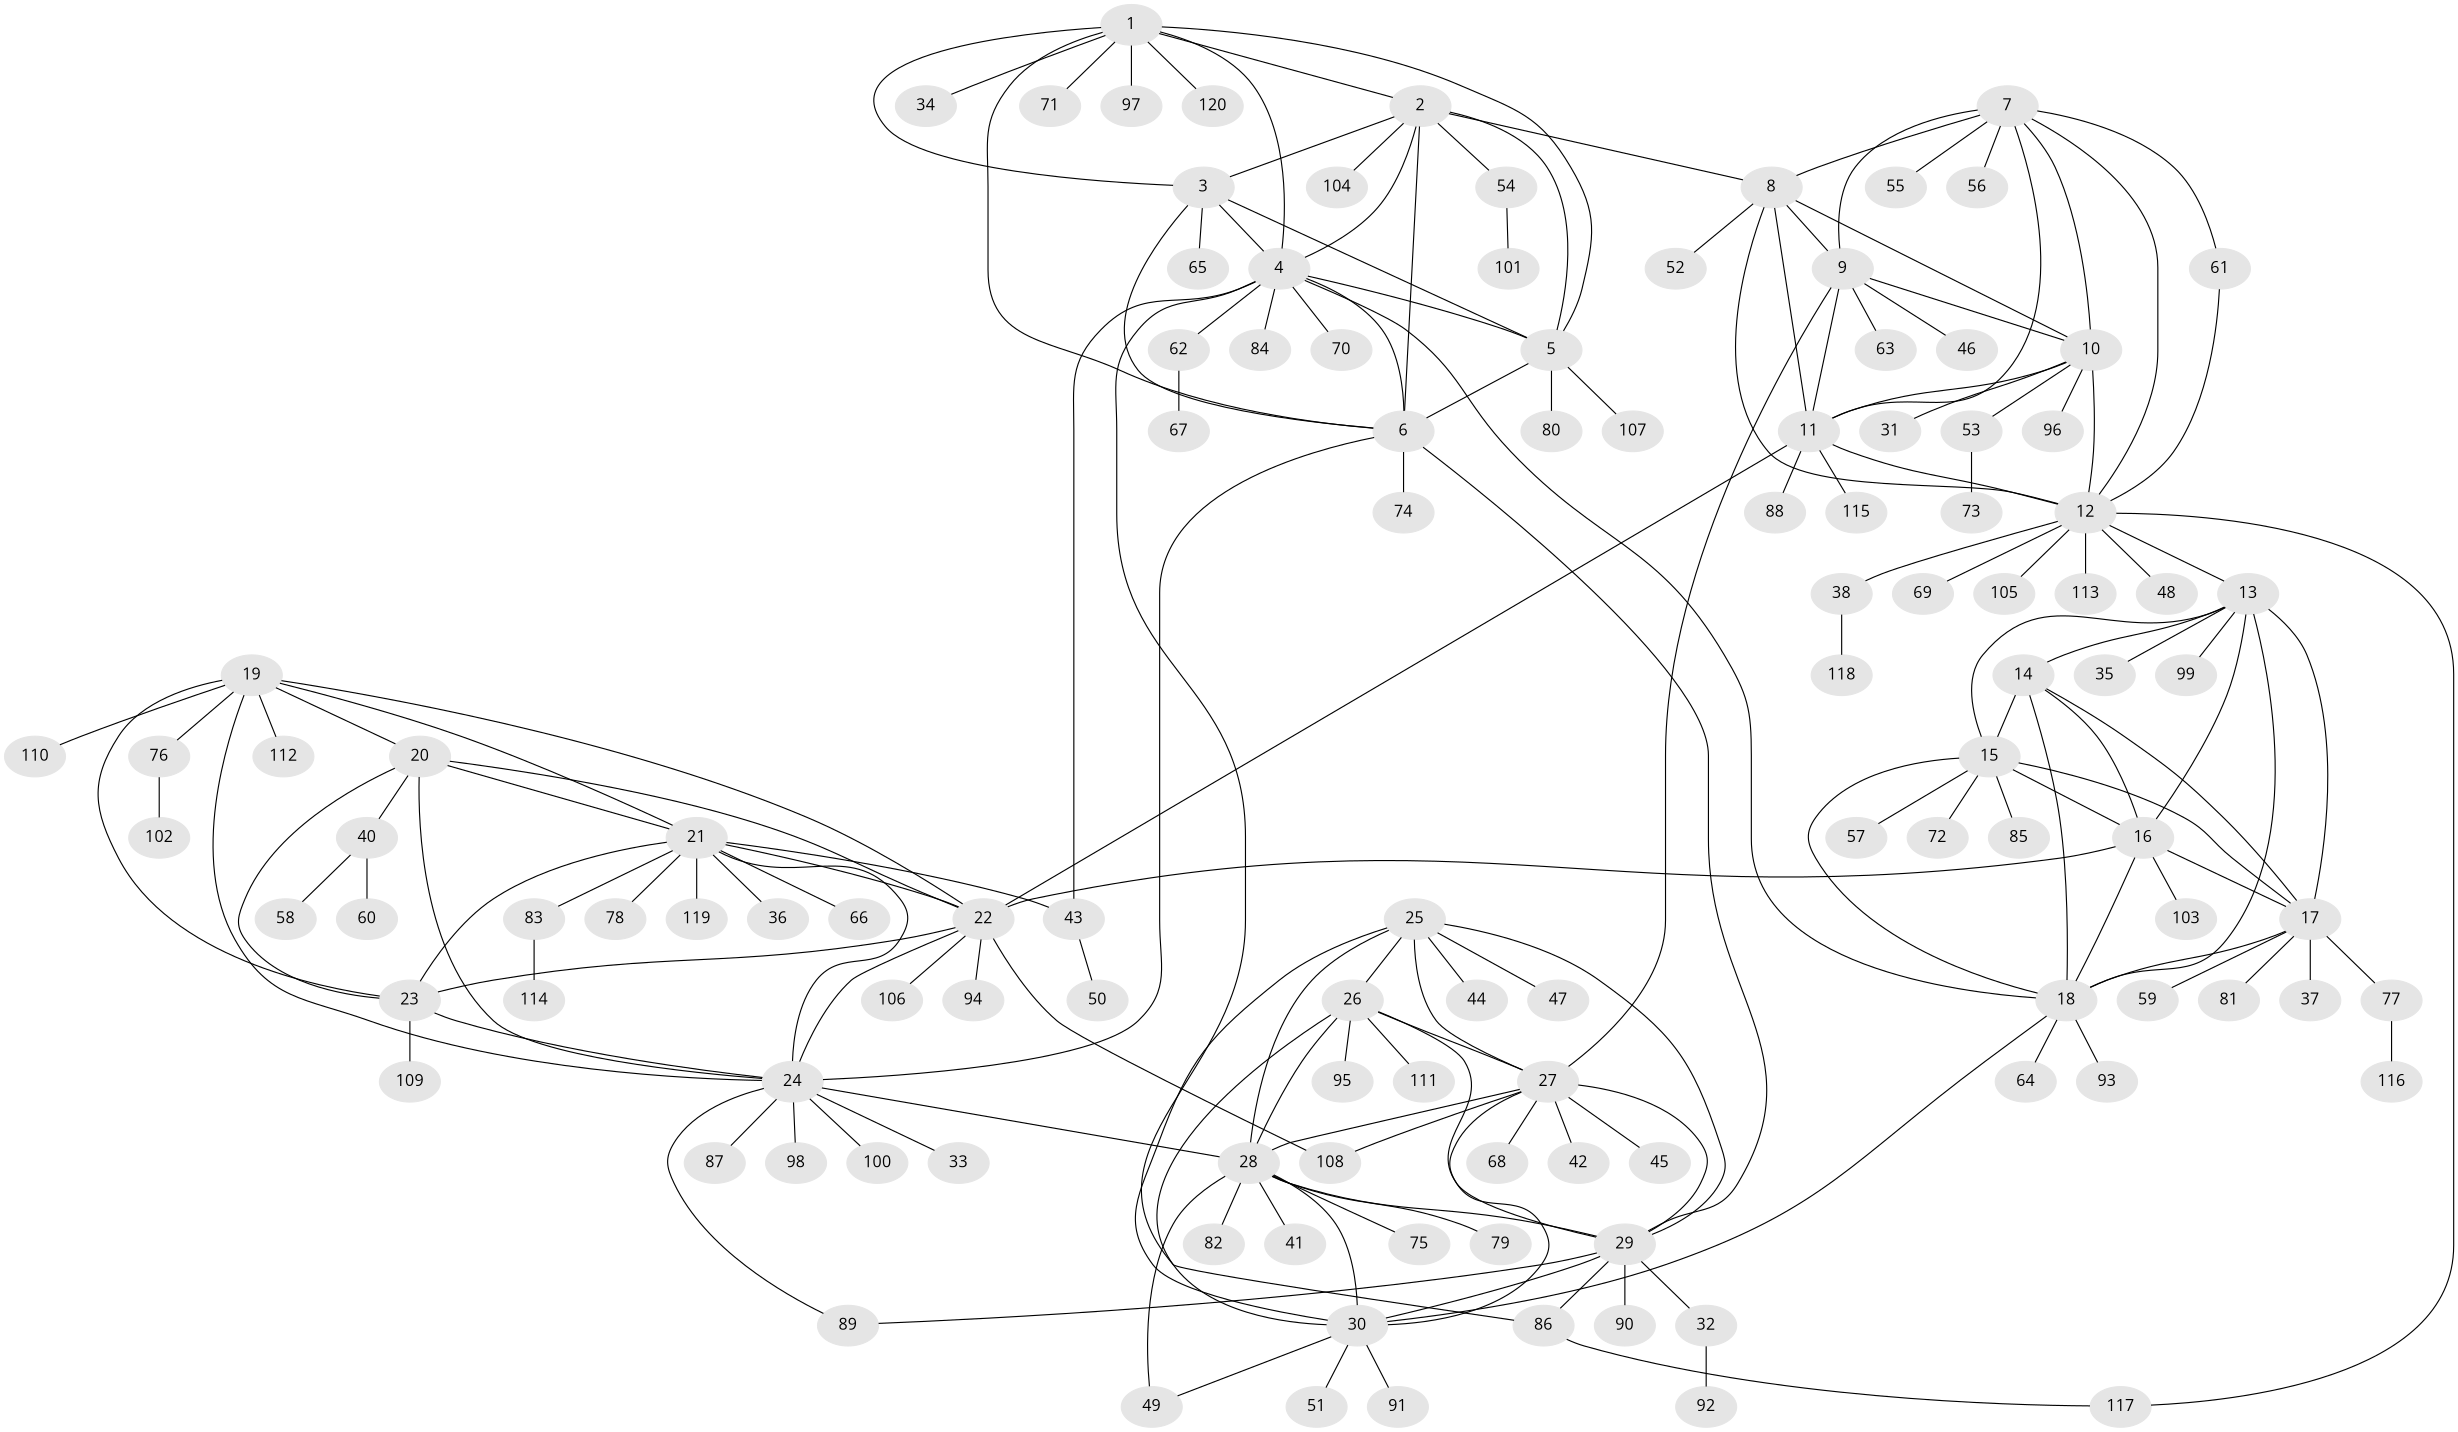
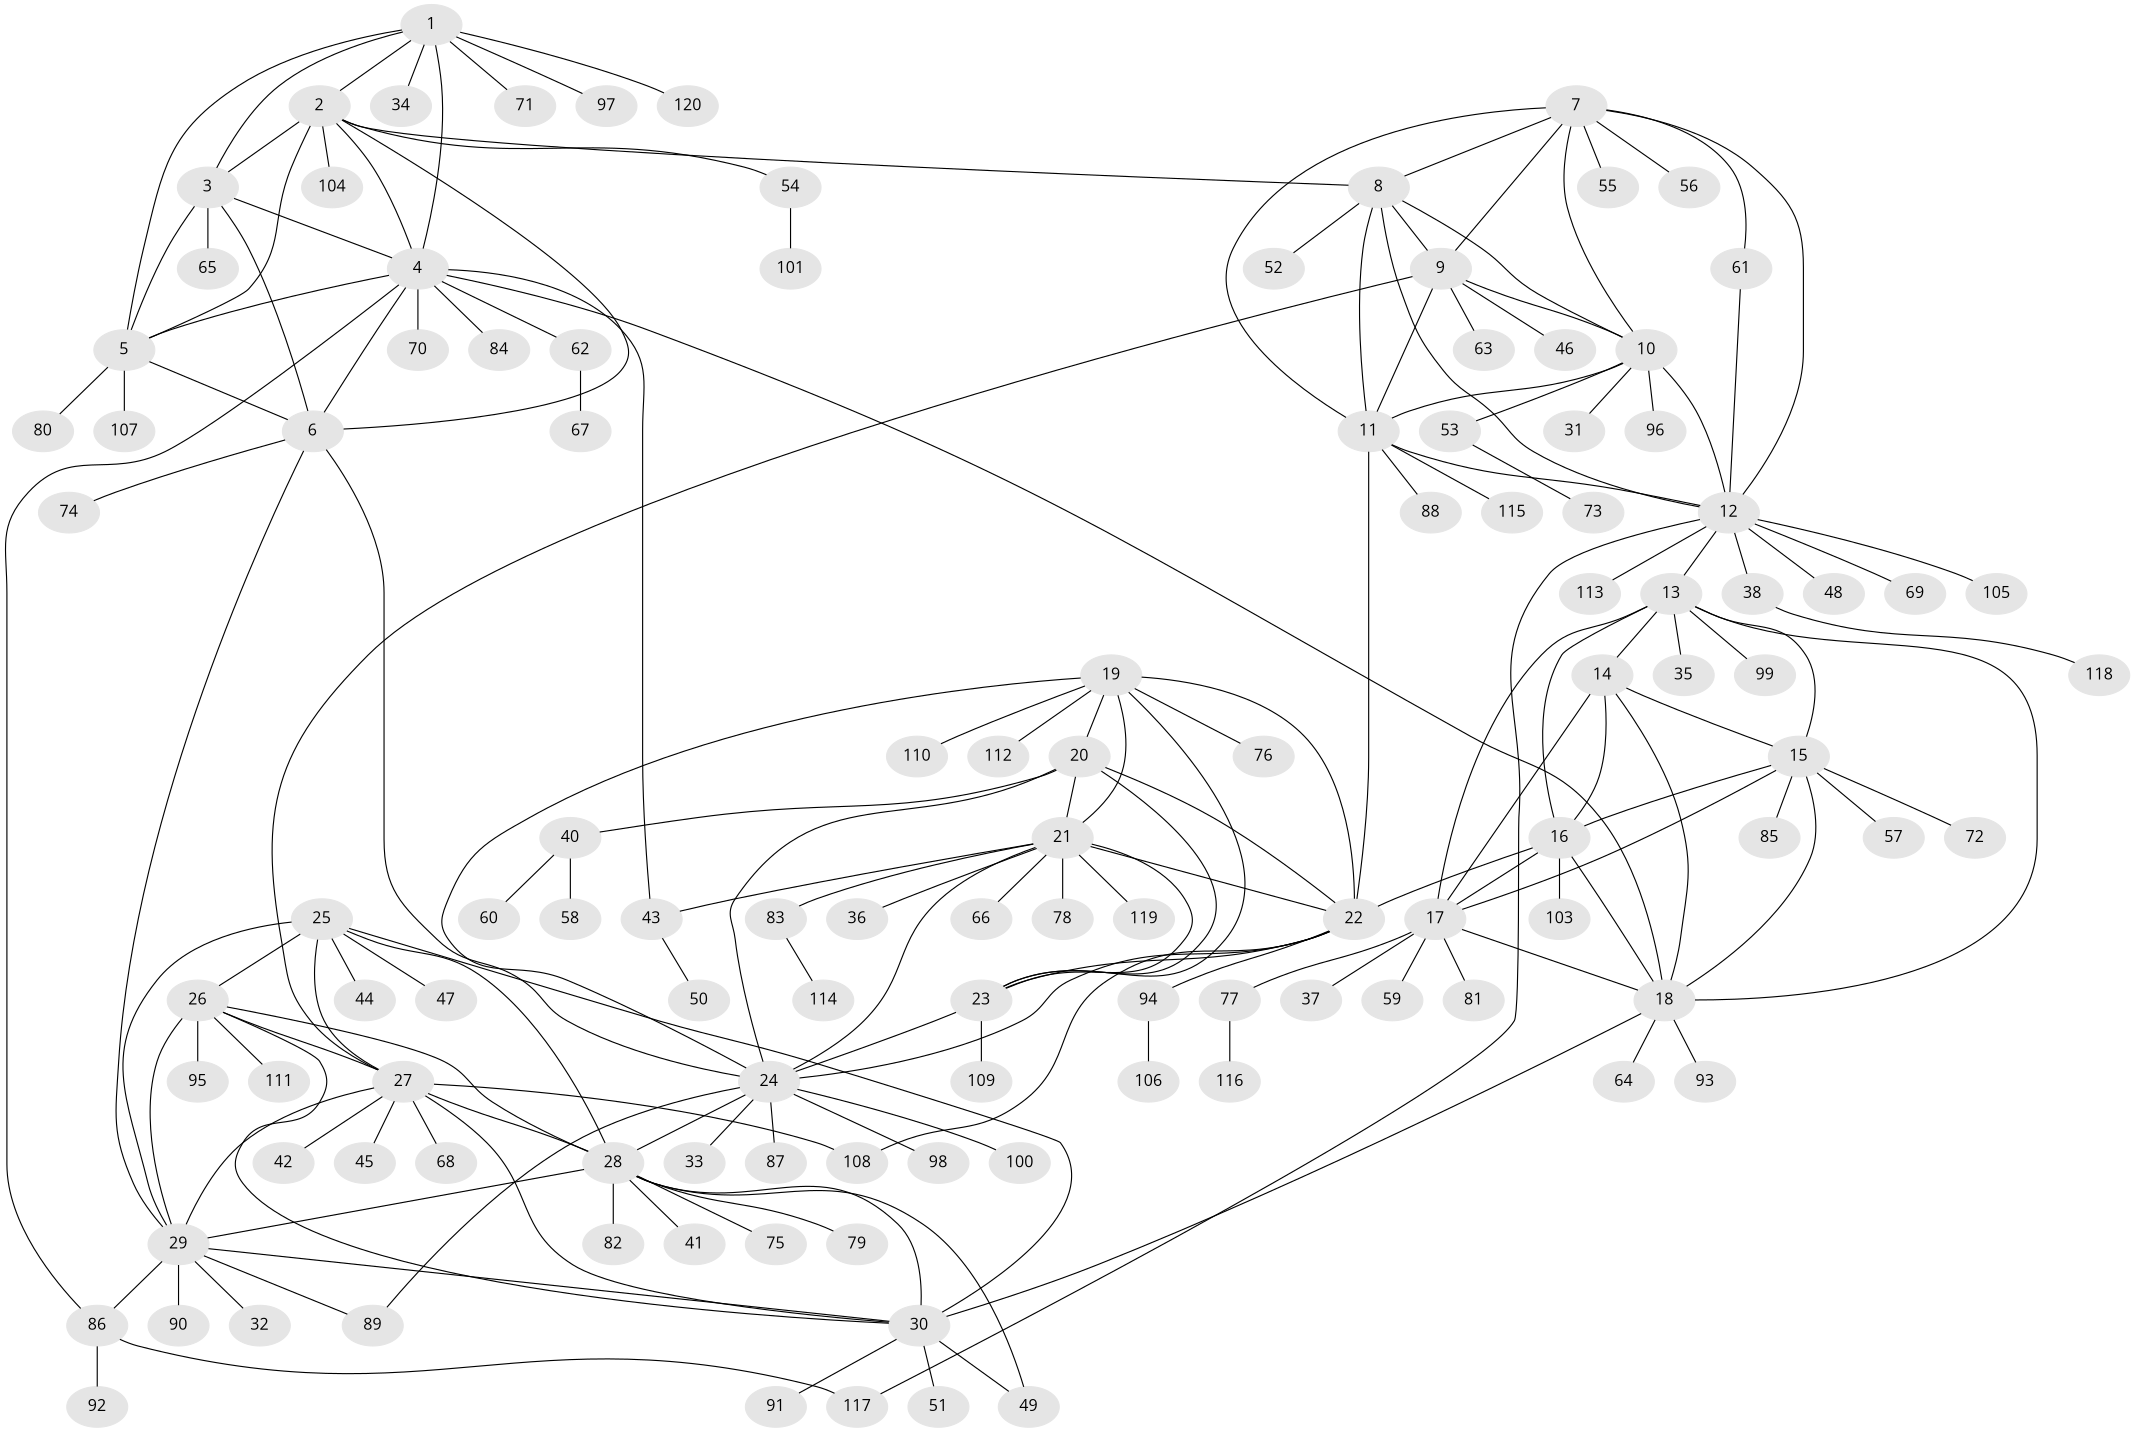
(1019, 330) -> none
(159, 838) -> none
(938, 960) -> (1148, 1041)
(1706, 1365) -> (97, 1366)
